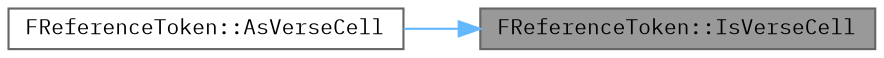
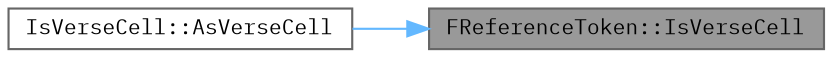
(206, 29) -> (180, 29)
